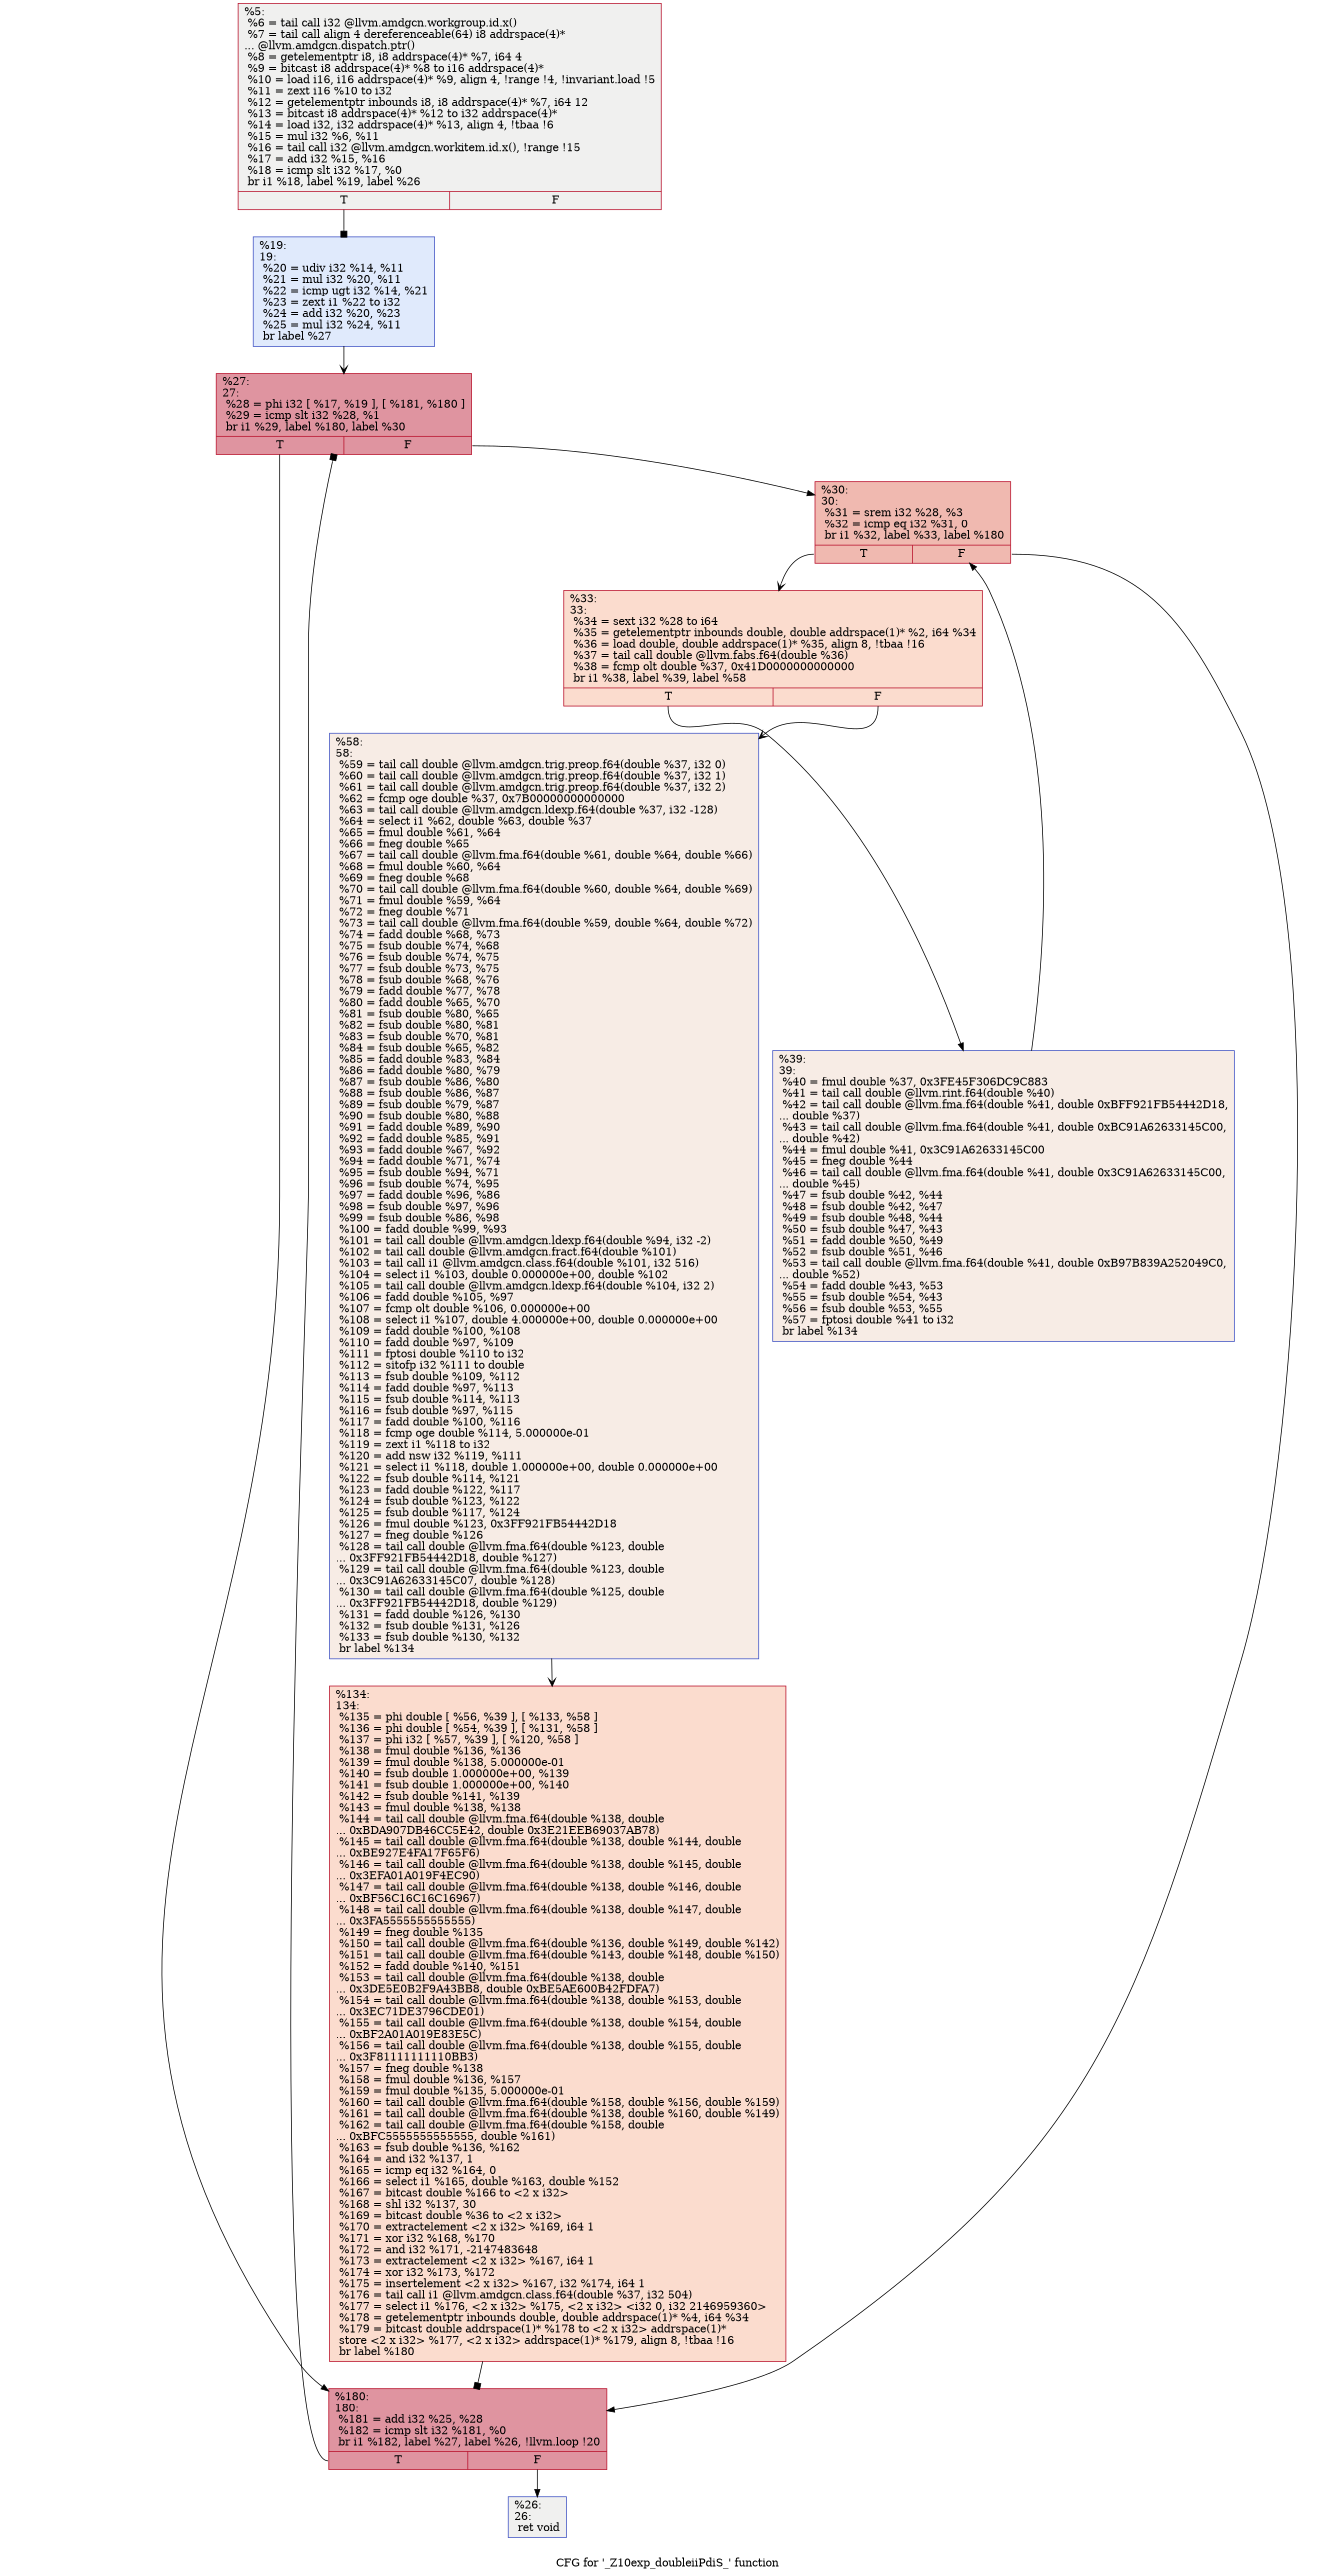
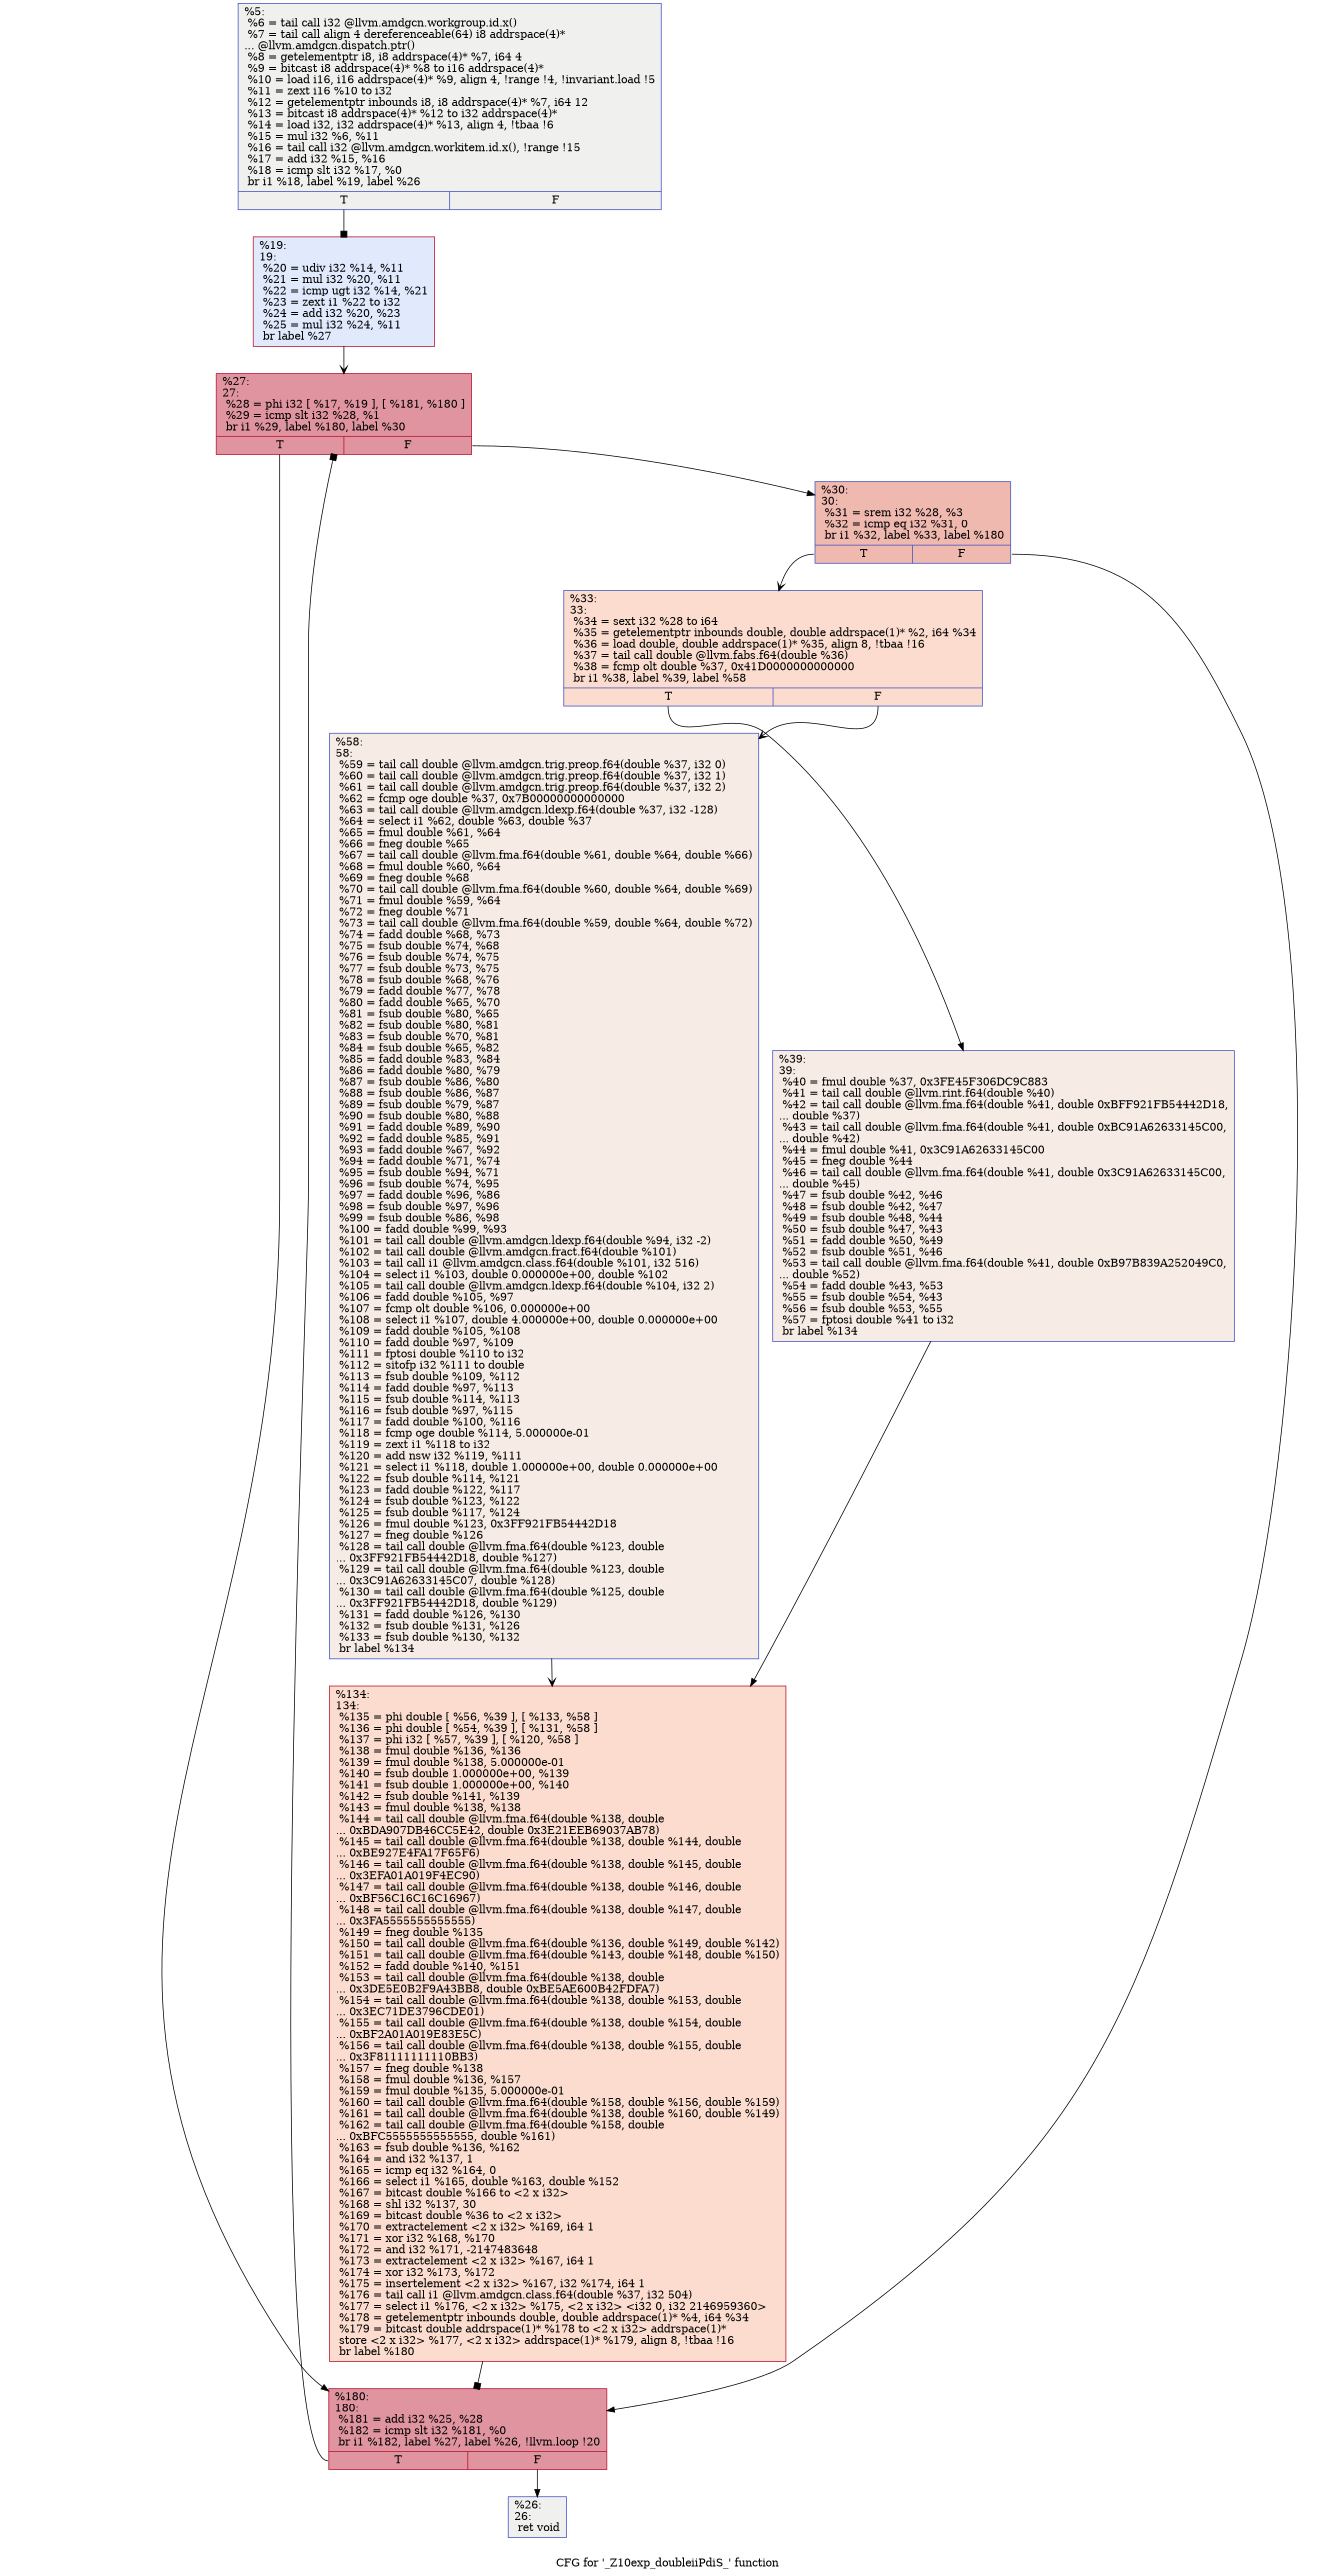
(450, 107) -> (450, 107)
(344, 292) -> (344, 292)
(913, 522) -> (913, 522)
(773, 648) -> (773, 648)
(1040, 804) -> (844, 1511)
(861, 1196) -> (861, 1196)
(428, 1332) -> (428, 1332)
